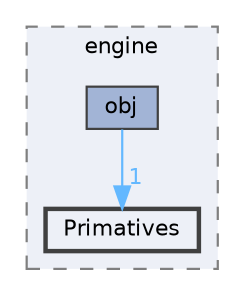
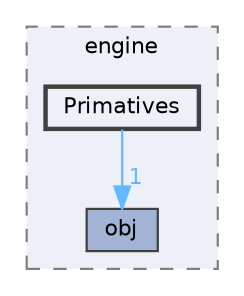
(122, 158) -> (122, 158)
